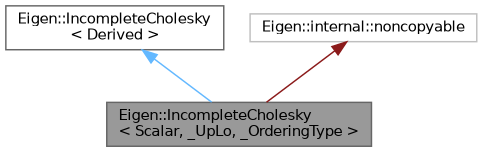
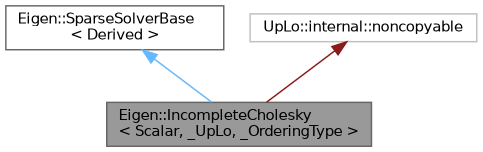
(115, 28) -> (115, 28)
(363, 28) -> (363, 28)
